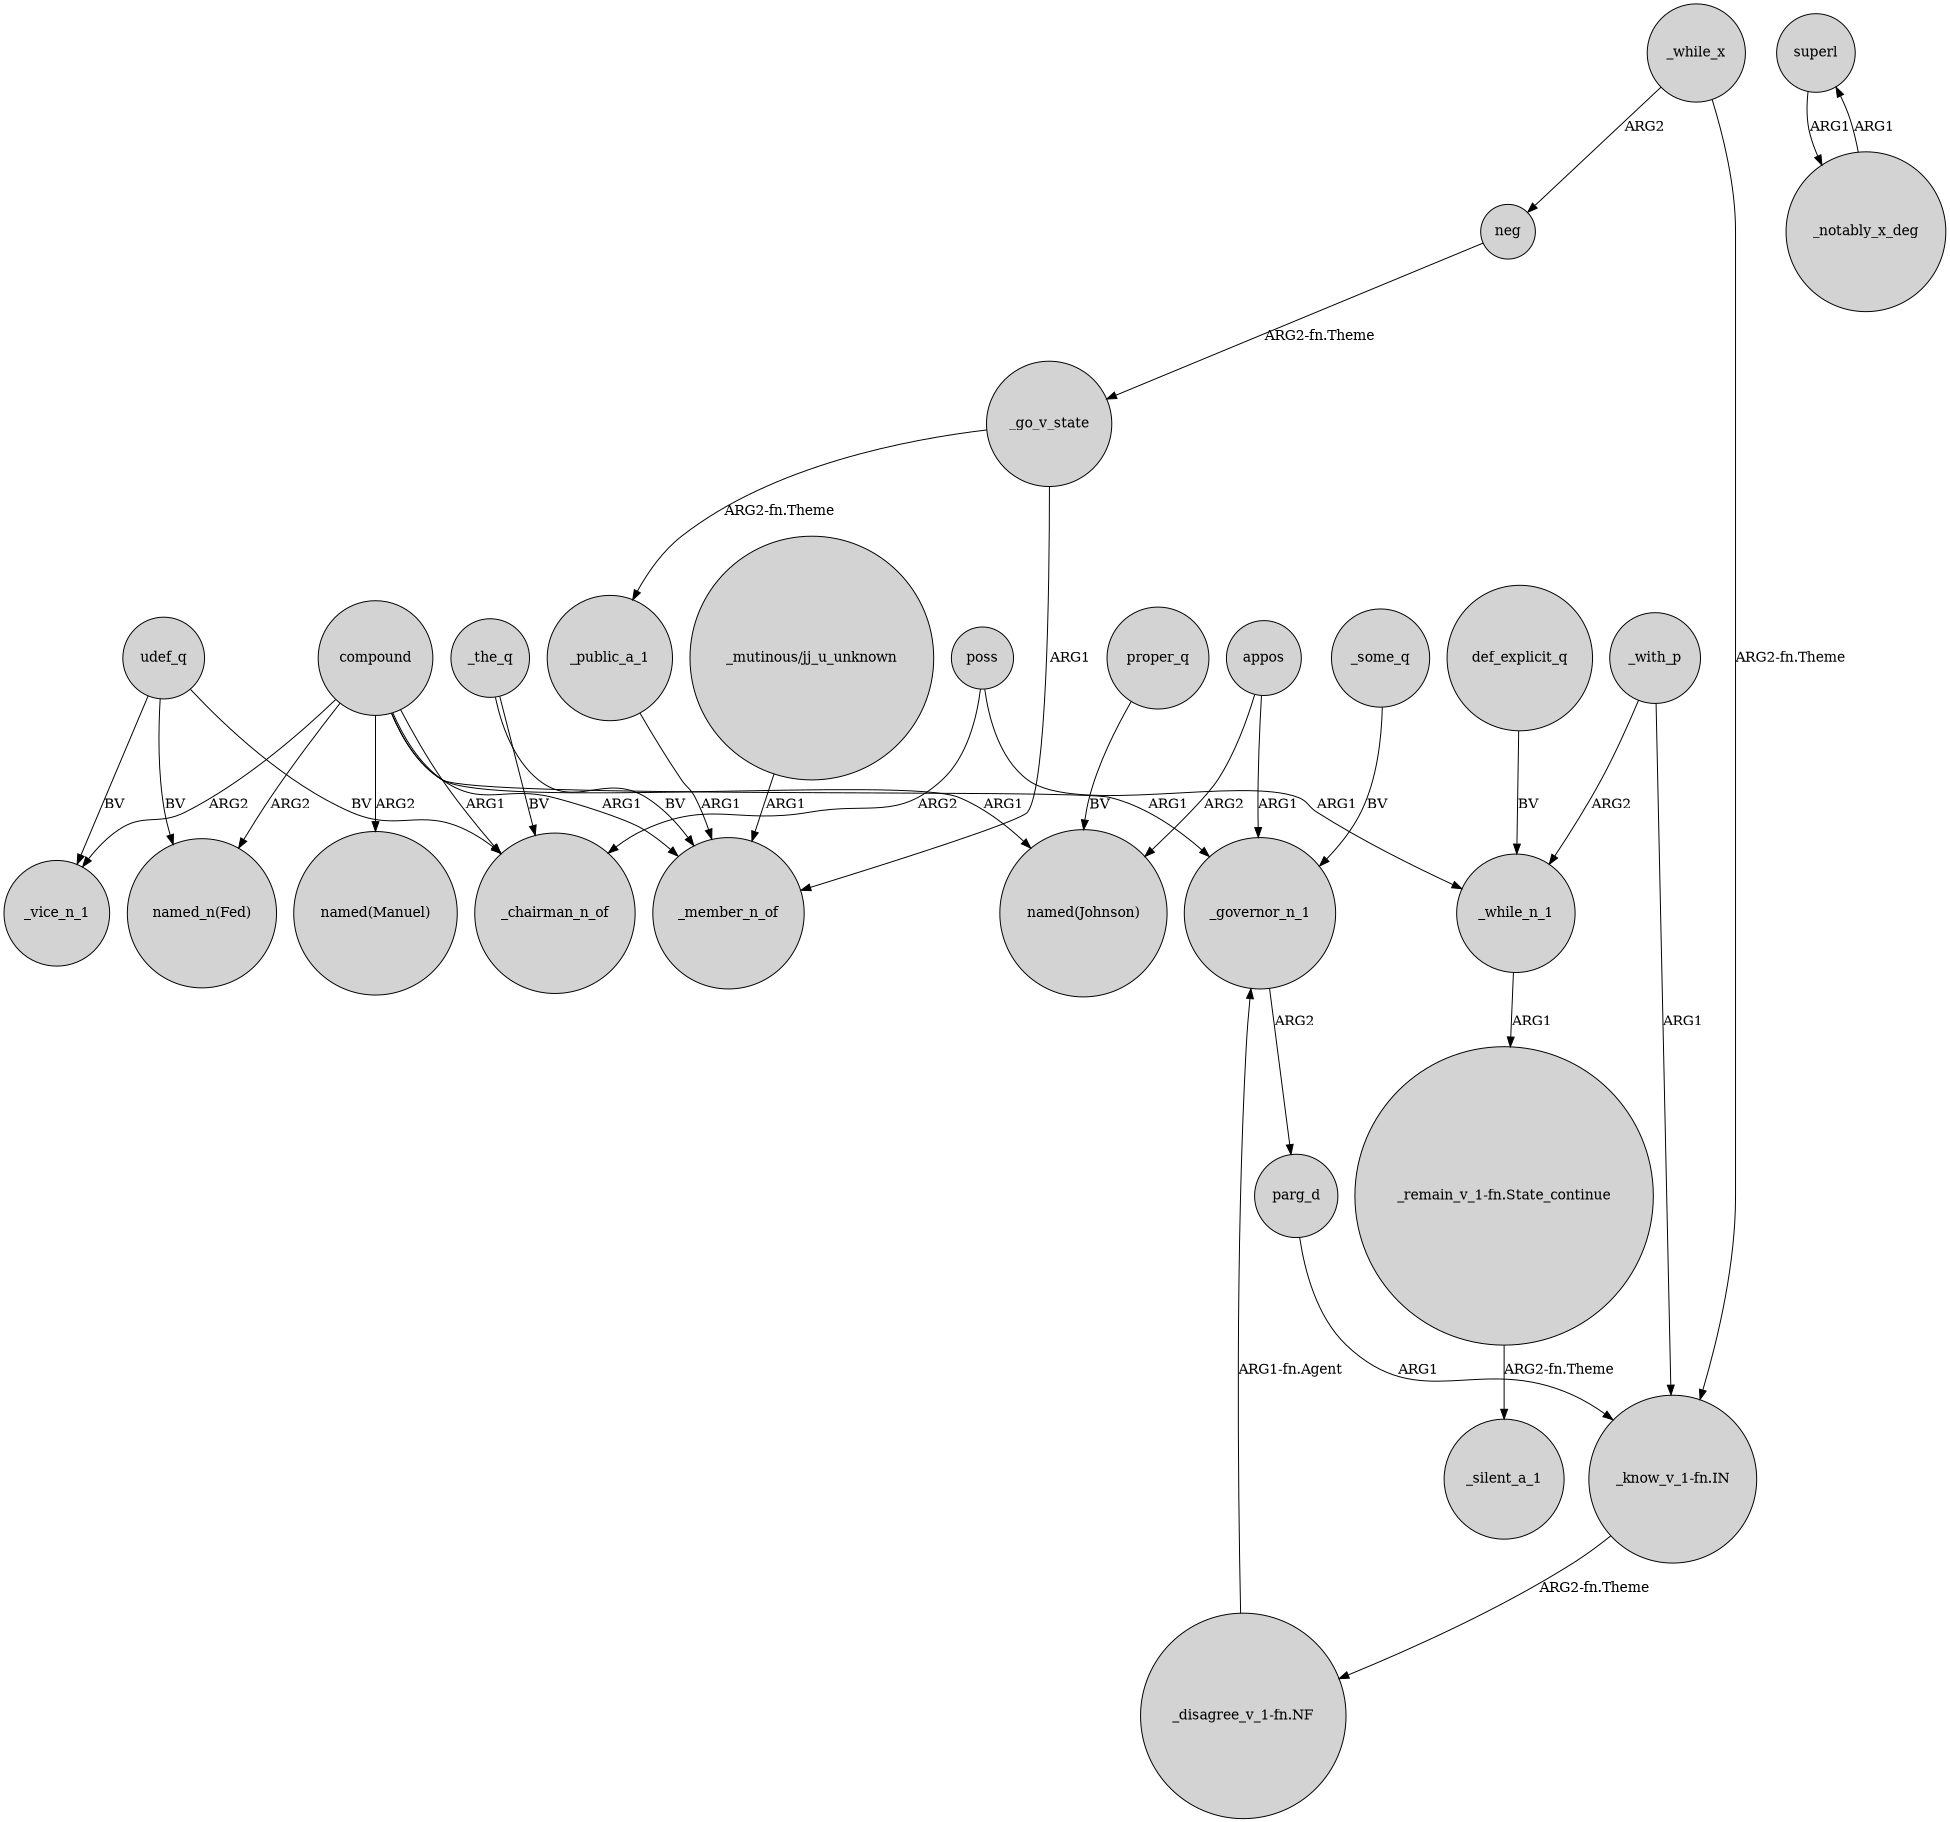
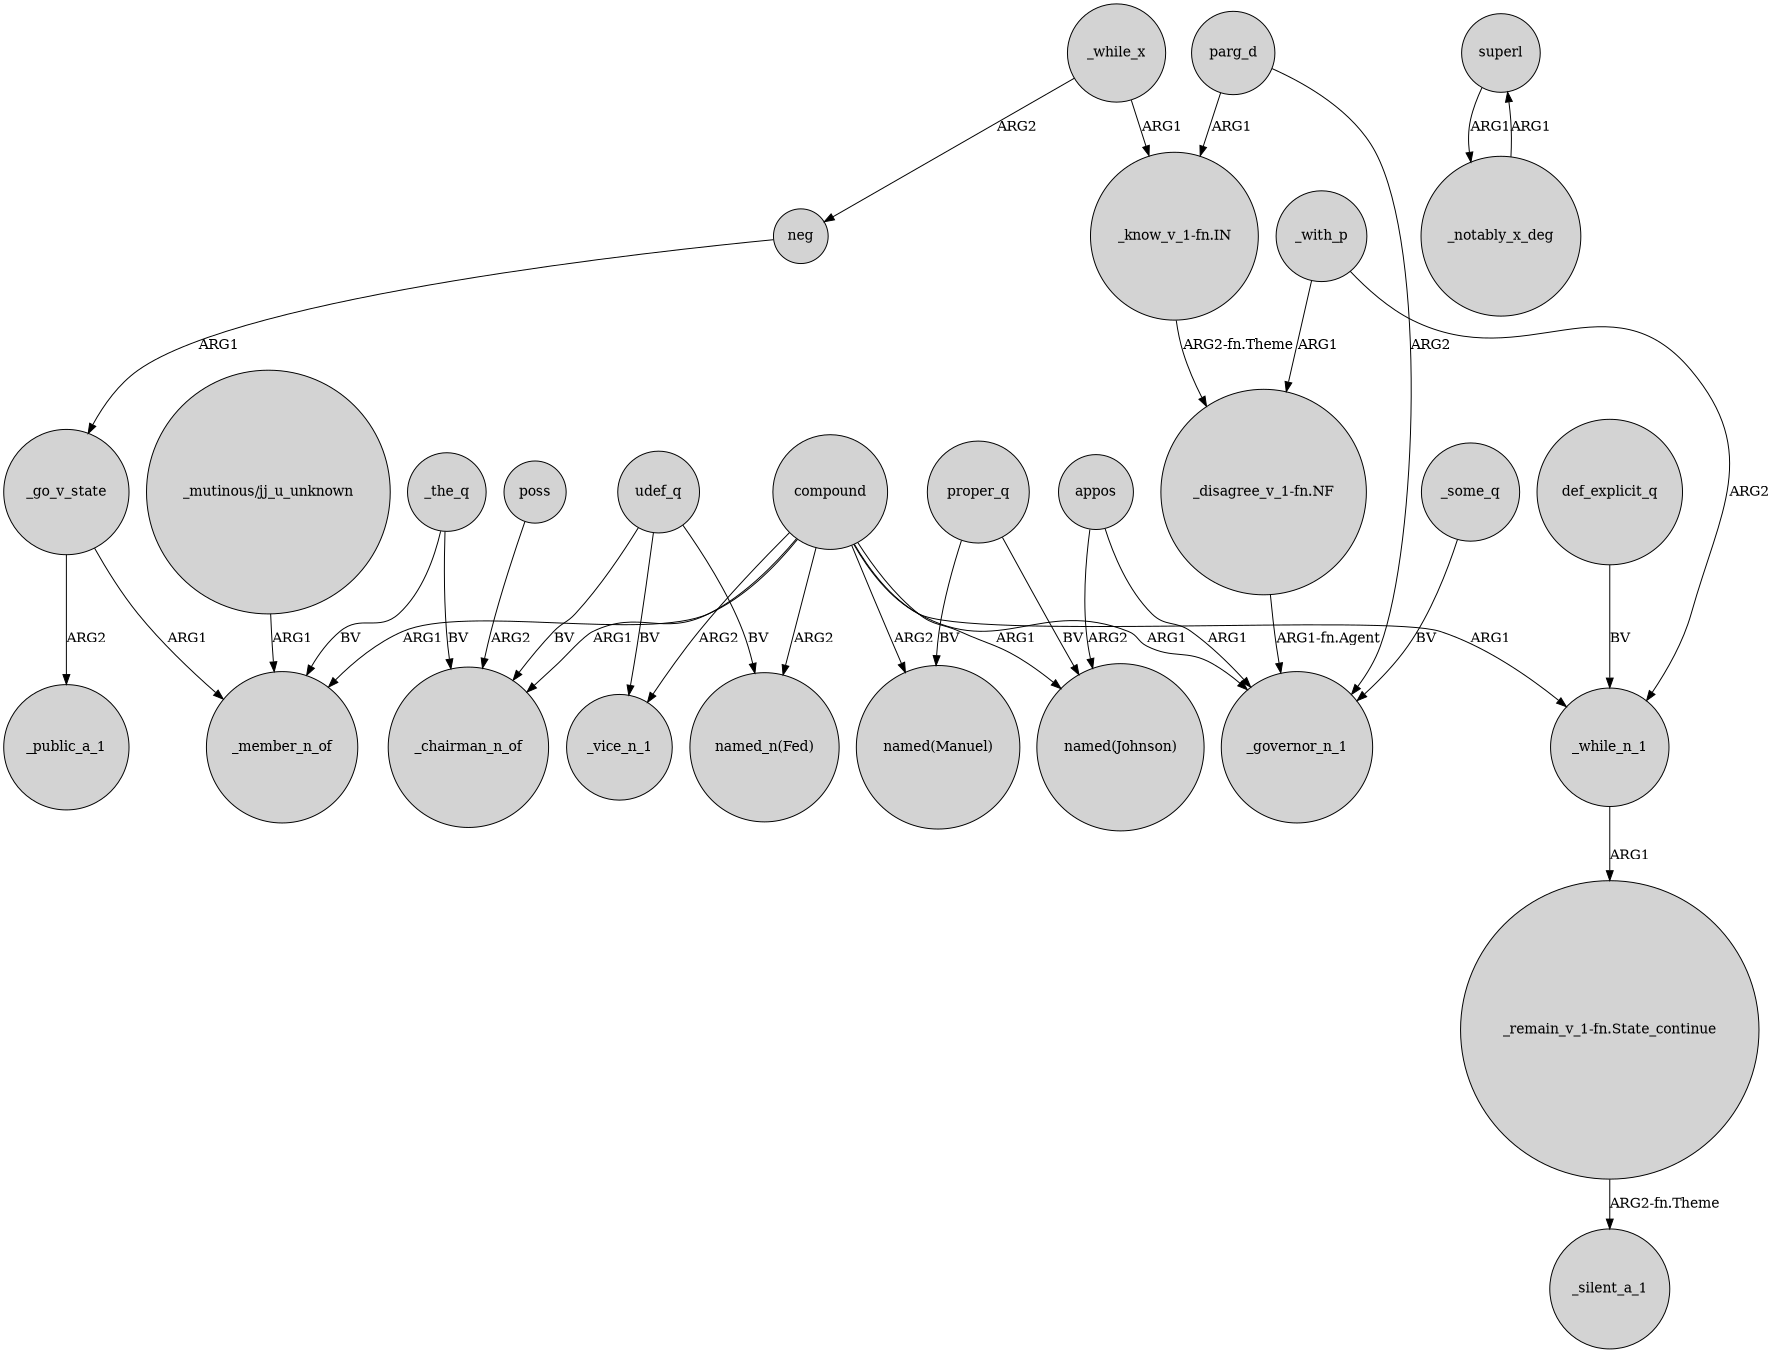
(1320, 336) -> (219, 345)
(779, 511) -> (86, 639)
none -> (946, 597)
(1790, 658) -> (1162, 127)
(676, 771) -> none
(1200, 792) -> (1200, 626)
(1663, 1044) -> (1300, 331)
(1280, 1067) -> (1410, 354)
